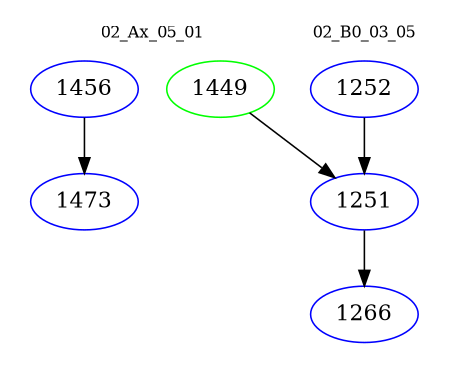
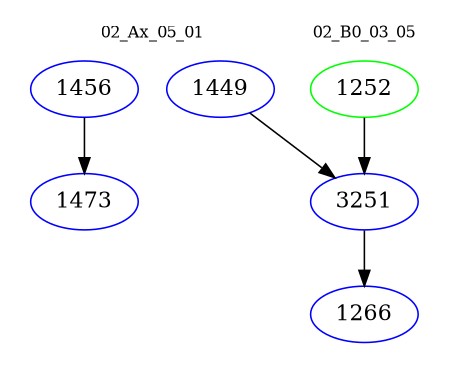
(221, 89) -> (221, 89)
(364, 89) -> (364, 89)
(364, 202) -> (364, 202)
